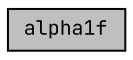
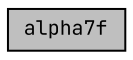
(67, 30) -> (67, 30)
